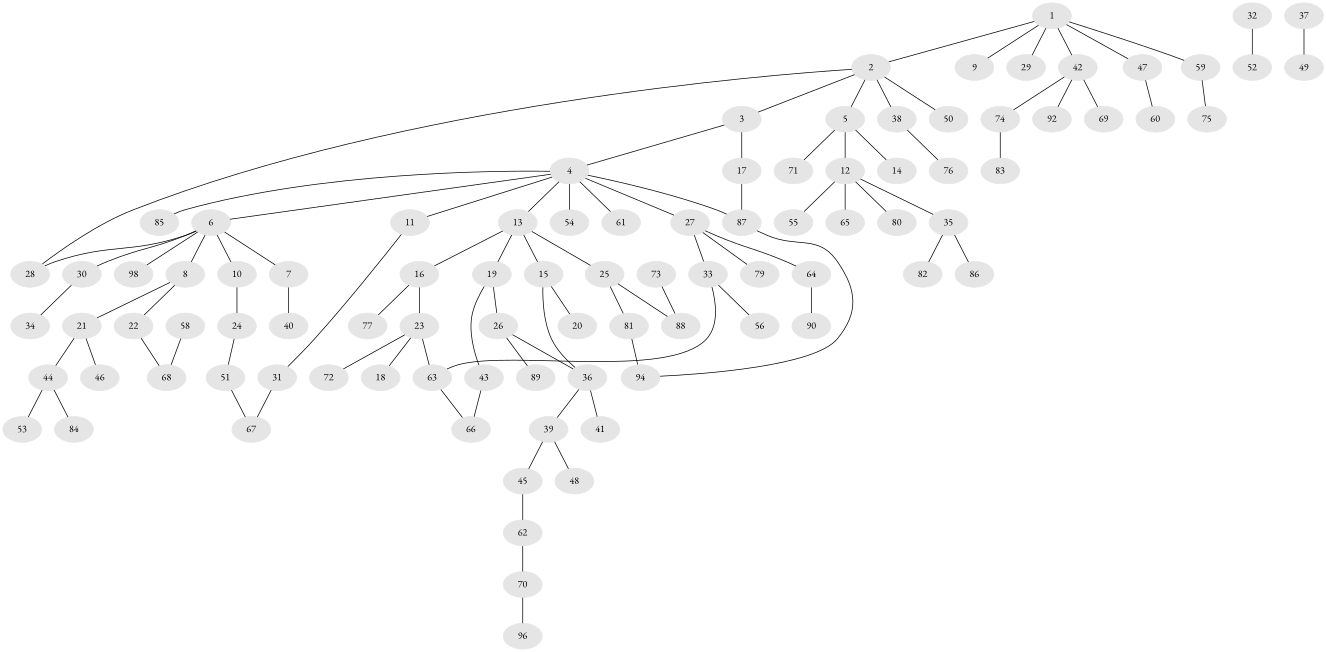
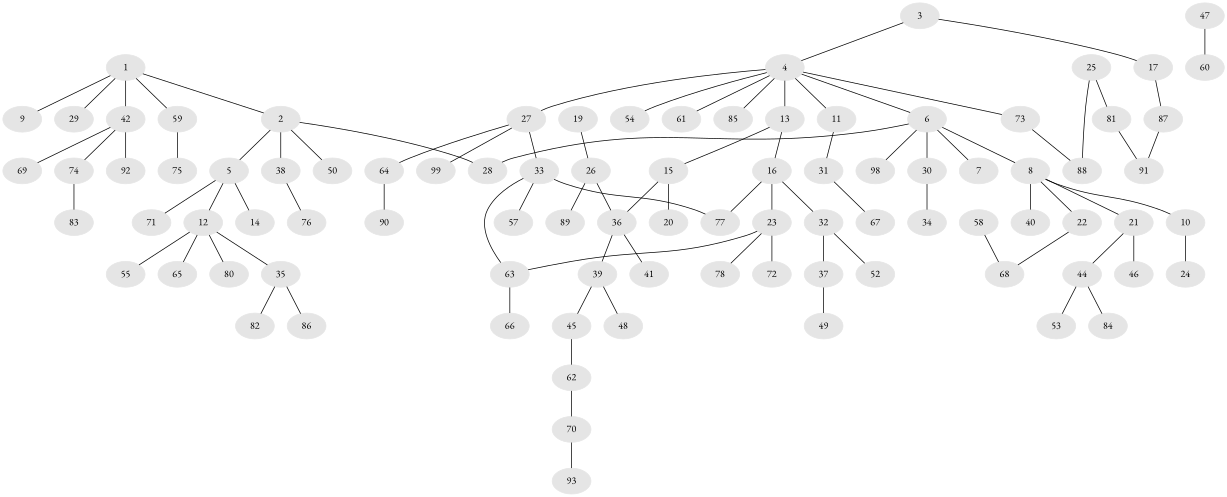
(1097, 42) -> none
(806, 93) -> none
(658, 192) -> (903, 93)
none -> (630, 197)
none -> (798, 197)
(224, 248) -> (1108, 197)
(505, 248) -> none
(561, 248) -> none
none -> (824, 249)
(760, 274) -> (436, 171)
(289, 300) -> (1030, 197)
(760, 326) -> (513, 223)
(225, 378) -> none
(381, 378) -> (720, 274)
(484, 378) -> none
(641, 378) -> (1144, 171)
(523, 636) -> (572, 481)
